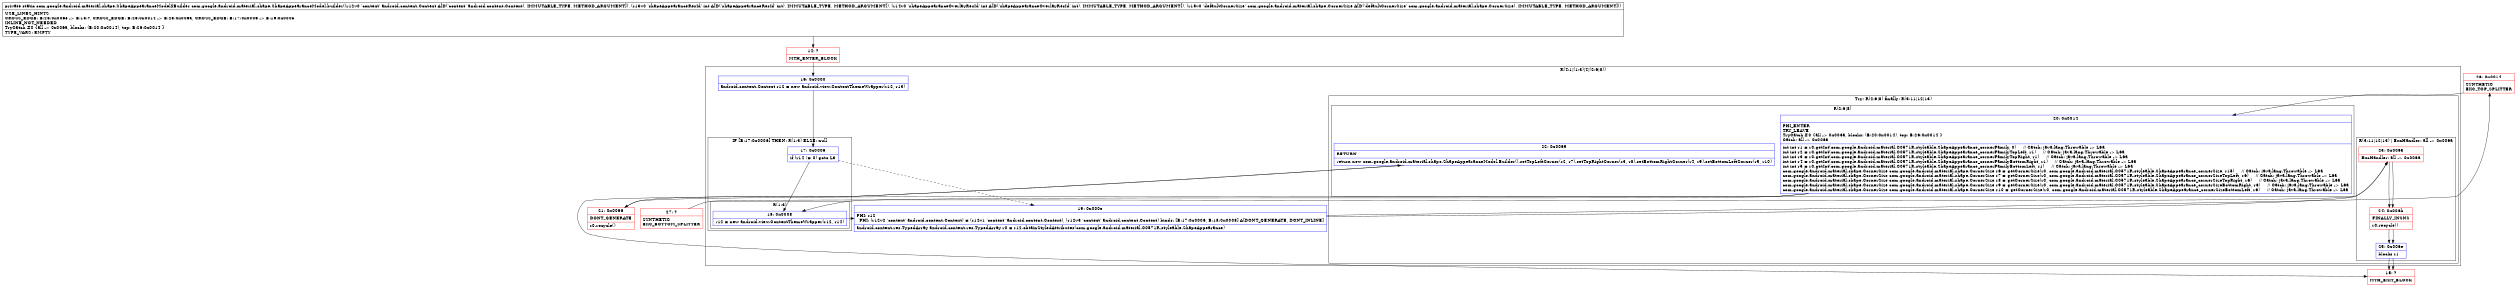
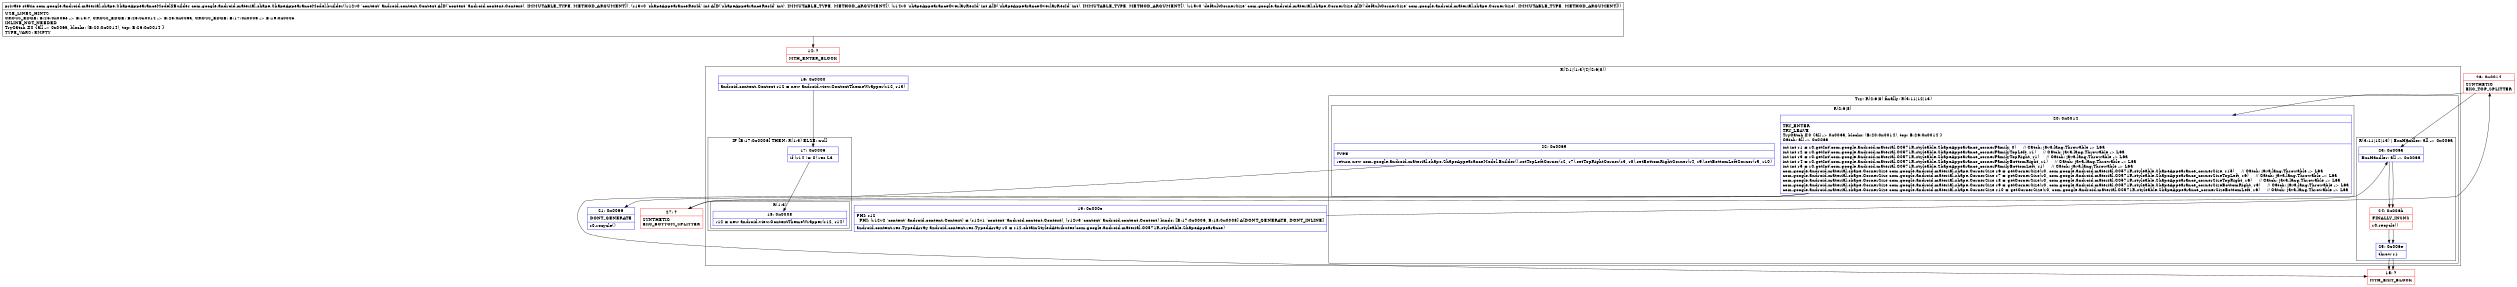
(813, 68) -> none
(1796, 126) -> (1797, 126)
(1347, 154) -> (1343, 154)
(2391, 154) -> (2391, 154)
(813, 158) -> (812, 158)
(935, 183) -> none
(1011, 189) -> none
(1306, 198) -> (1249, 197)
(1863, 211) -> (2439, 119)
(611, 218) -> (611, 218)
(849, 218) -> none
(2389, 254) -> (2388, 254)
